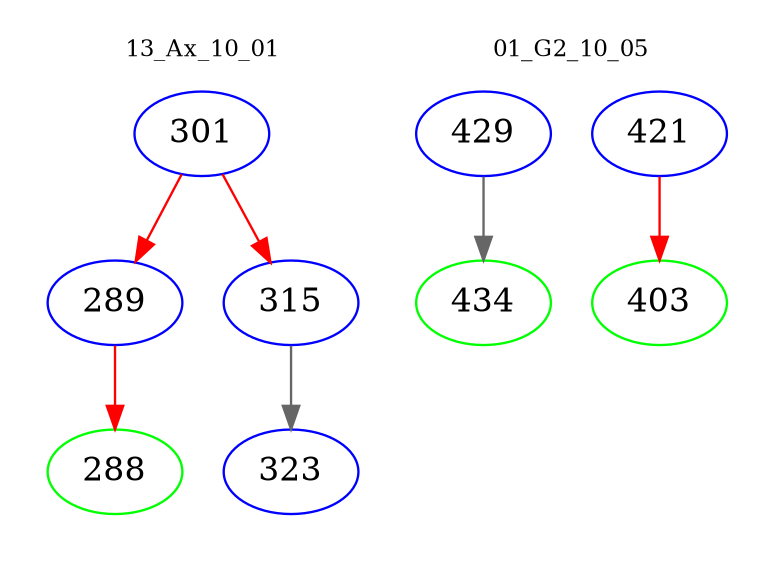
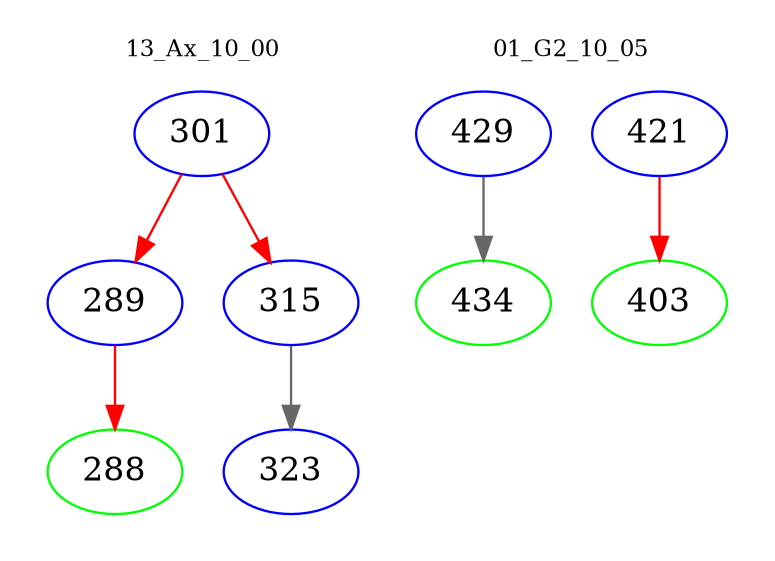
(203, 50) -> (203, 50)
